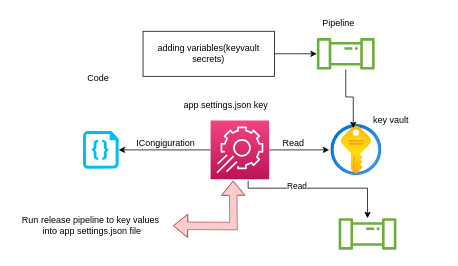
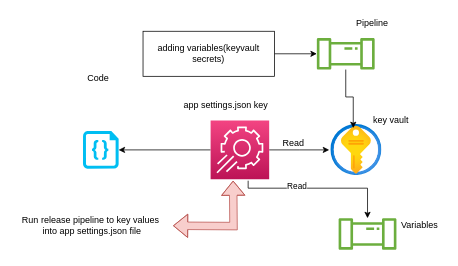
(338, 23) -> (372, 23)
(165, 143) -> none
none -> (419, 225)
